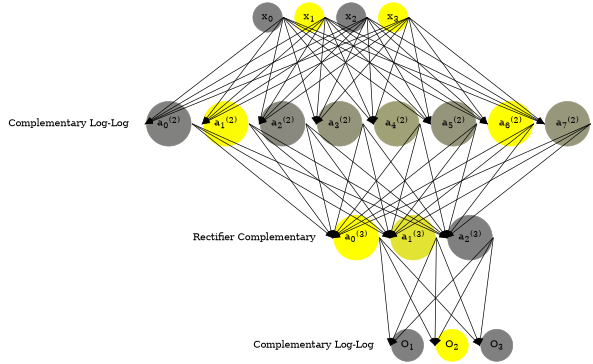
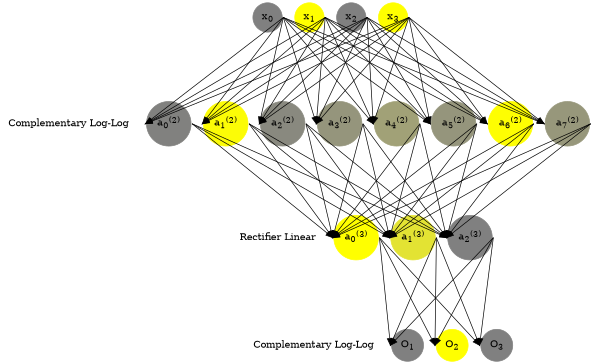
(255, 238) -> (278, 238)
